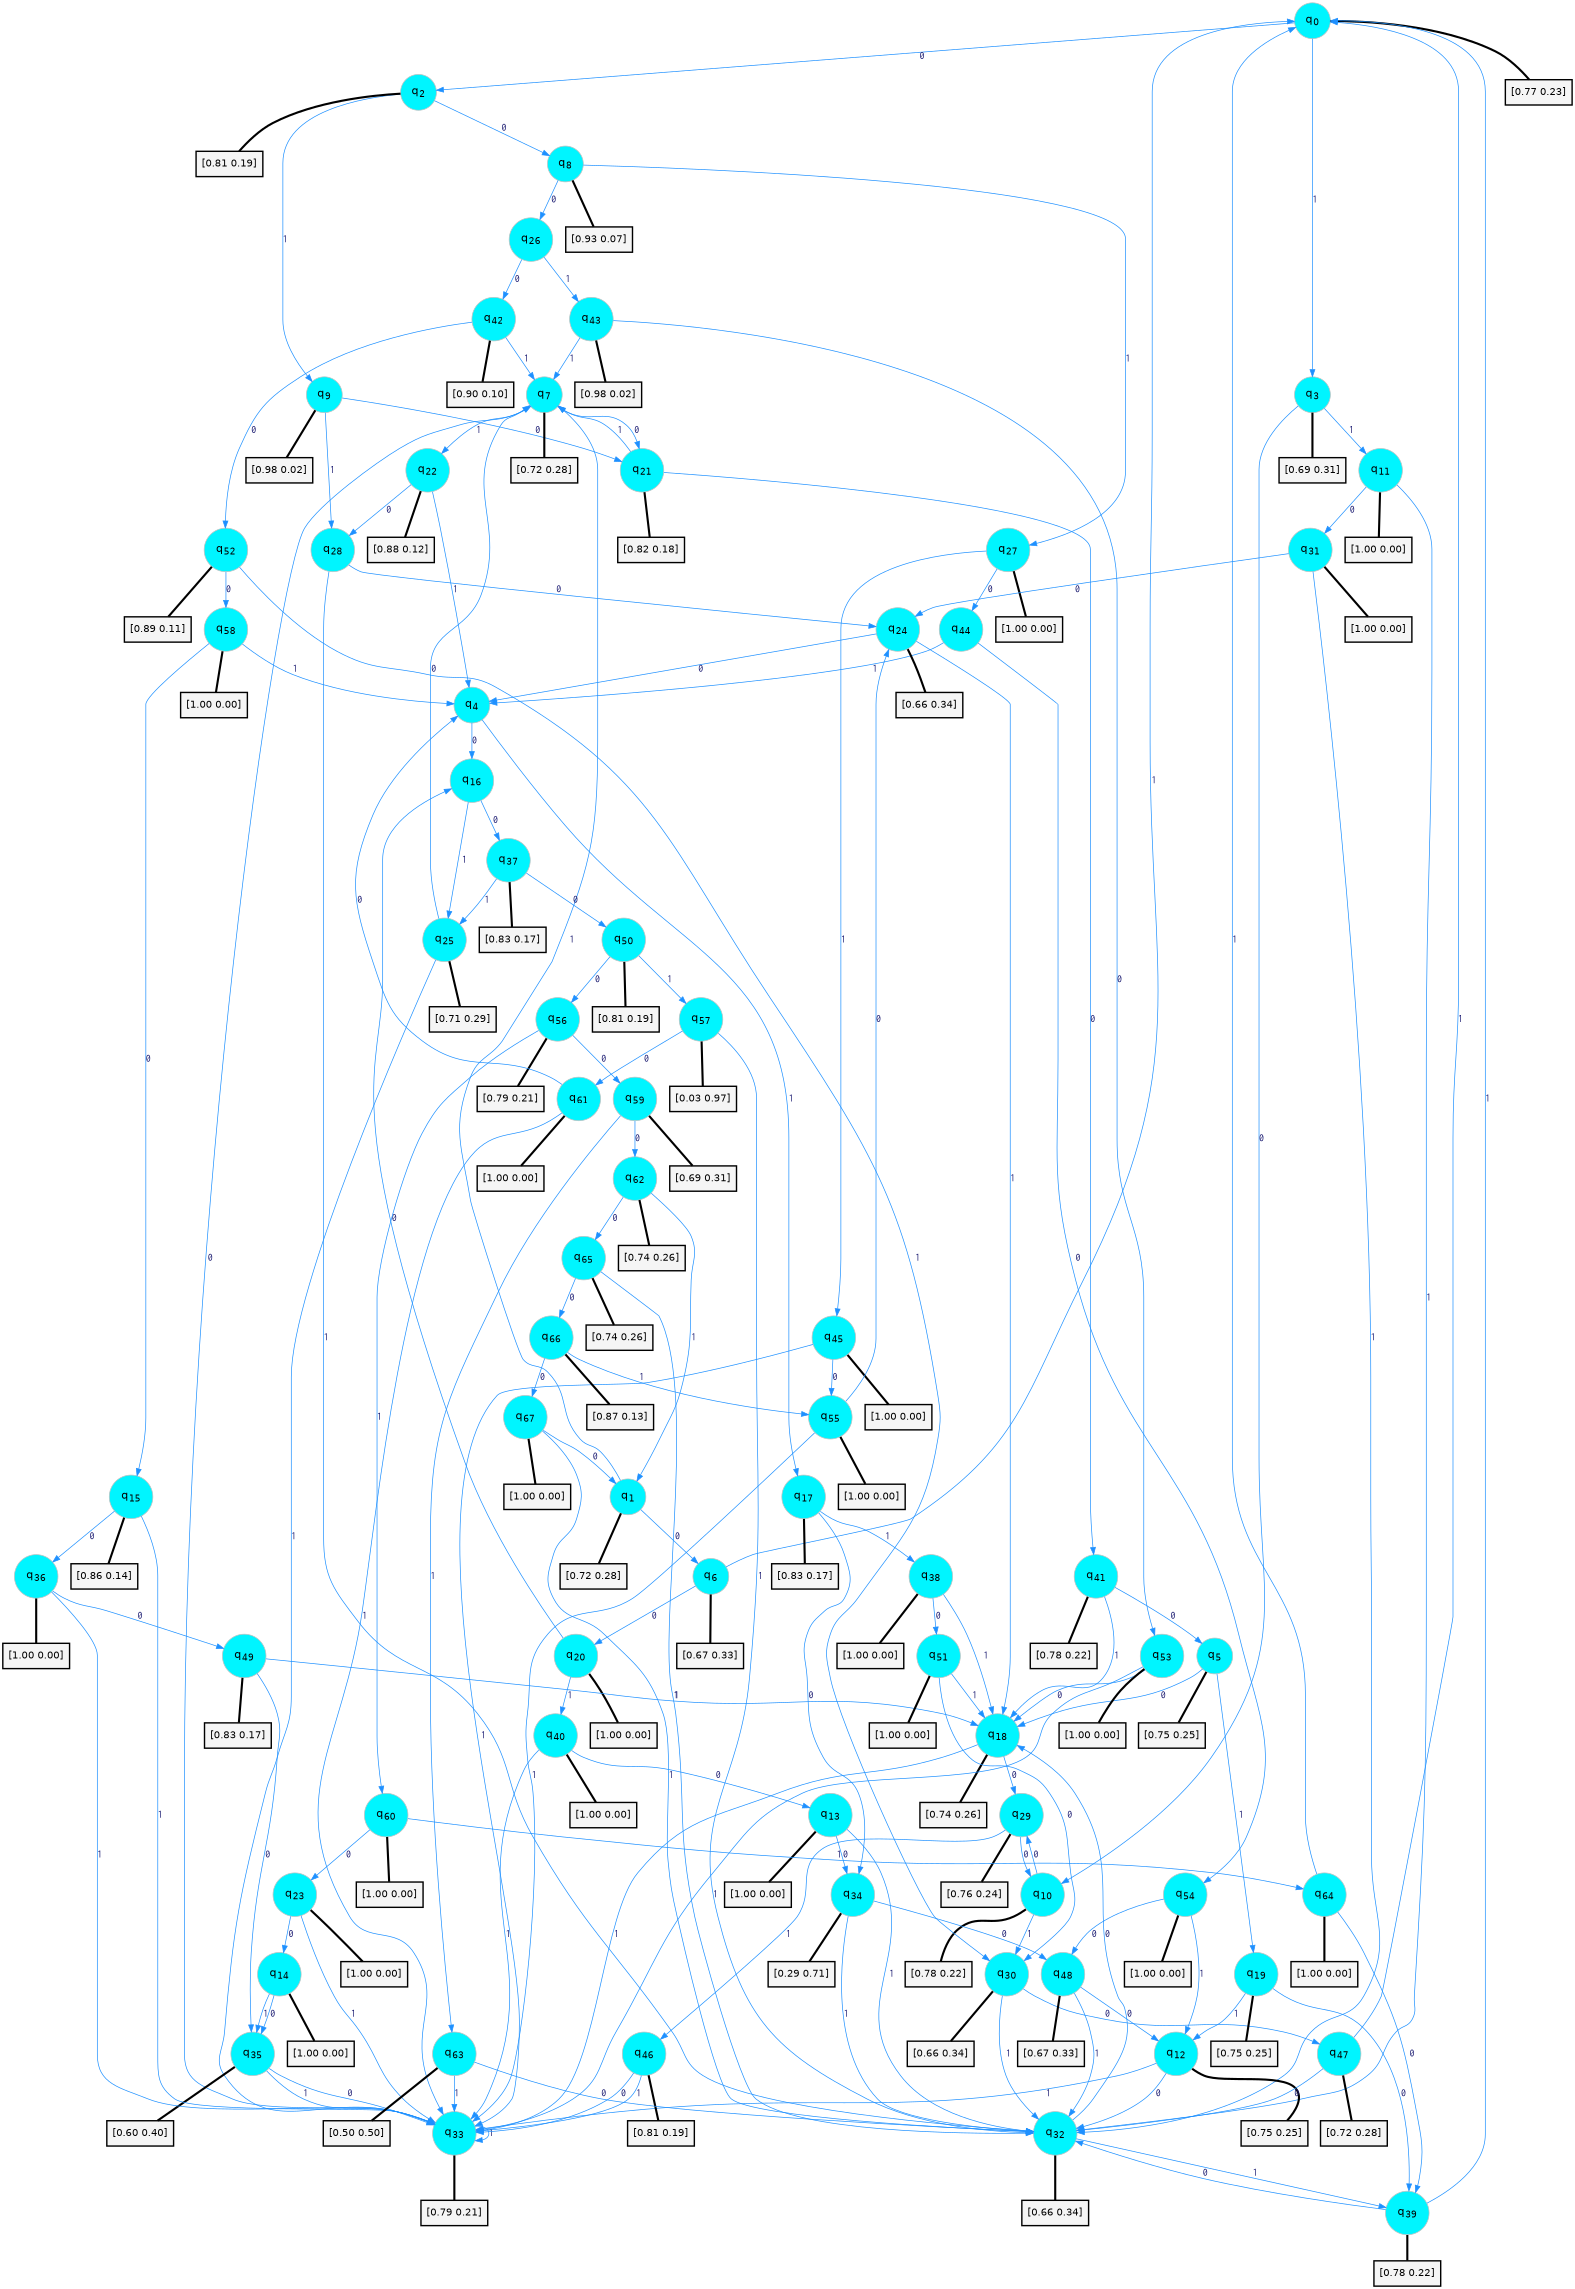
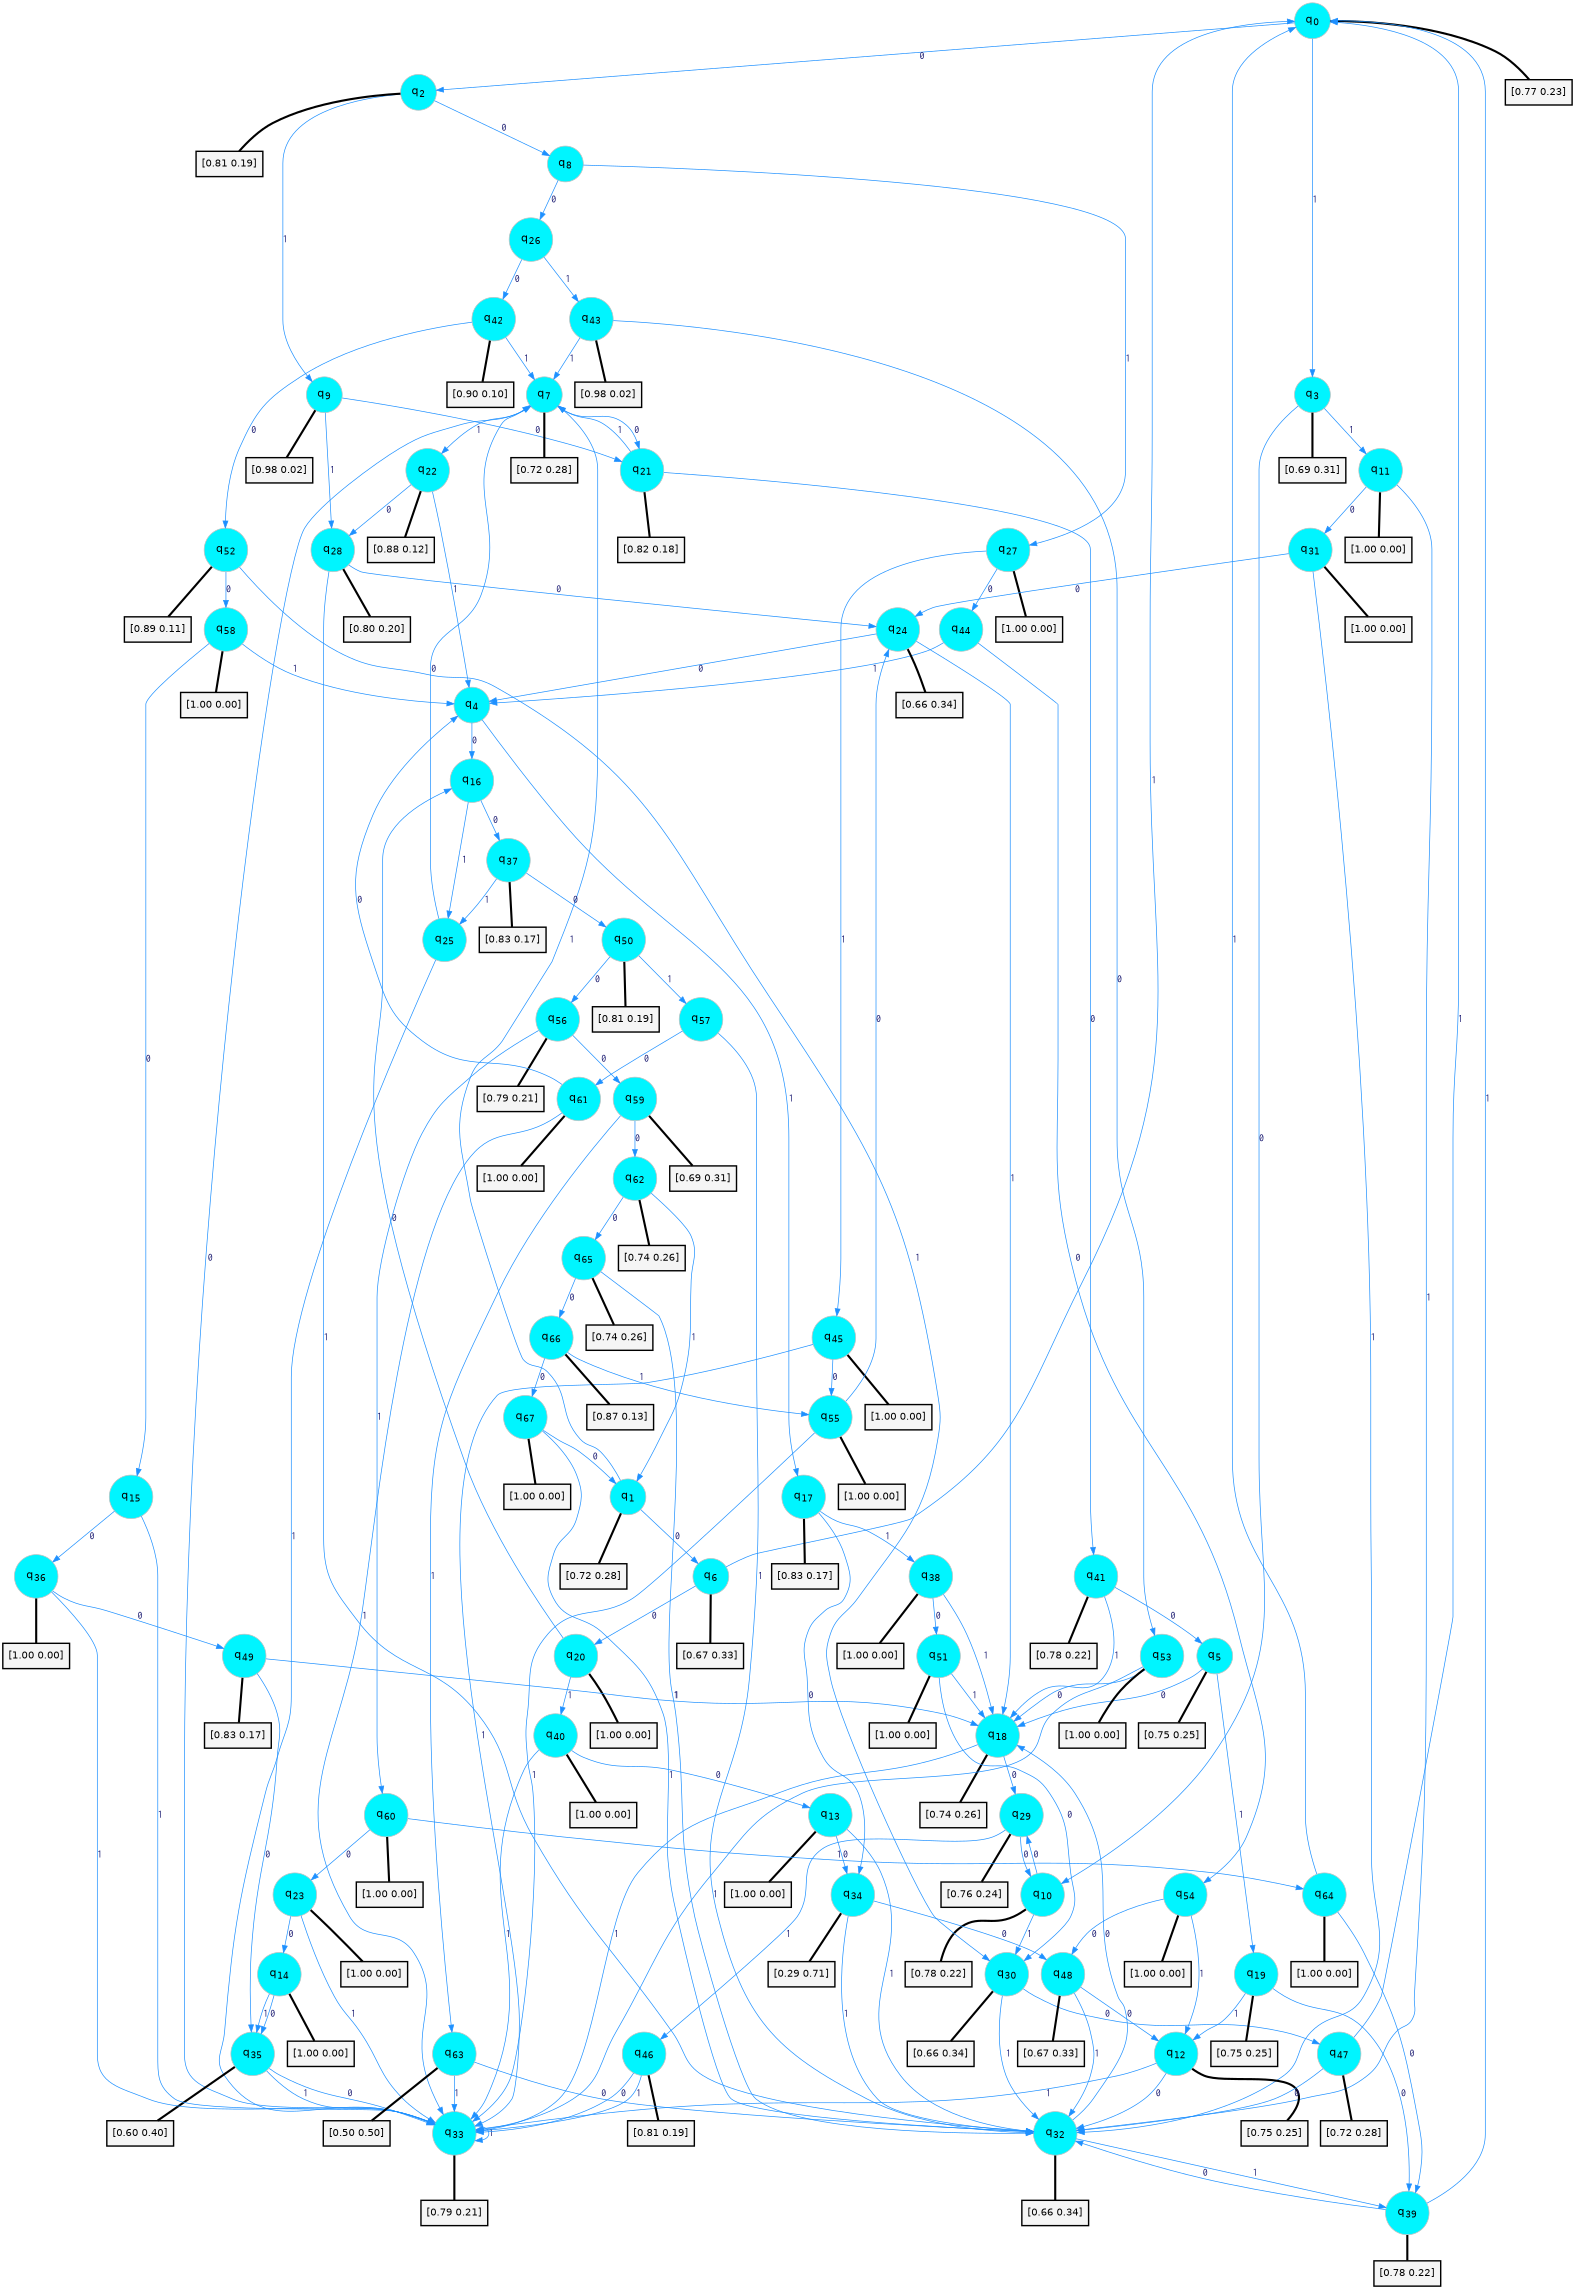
(599, 240) -> none
none -> (377, 629)
(463, 1019) -> none
(703, 1099) -> none
(104, 1576) -> none
